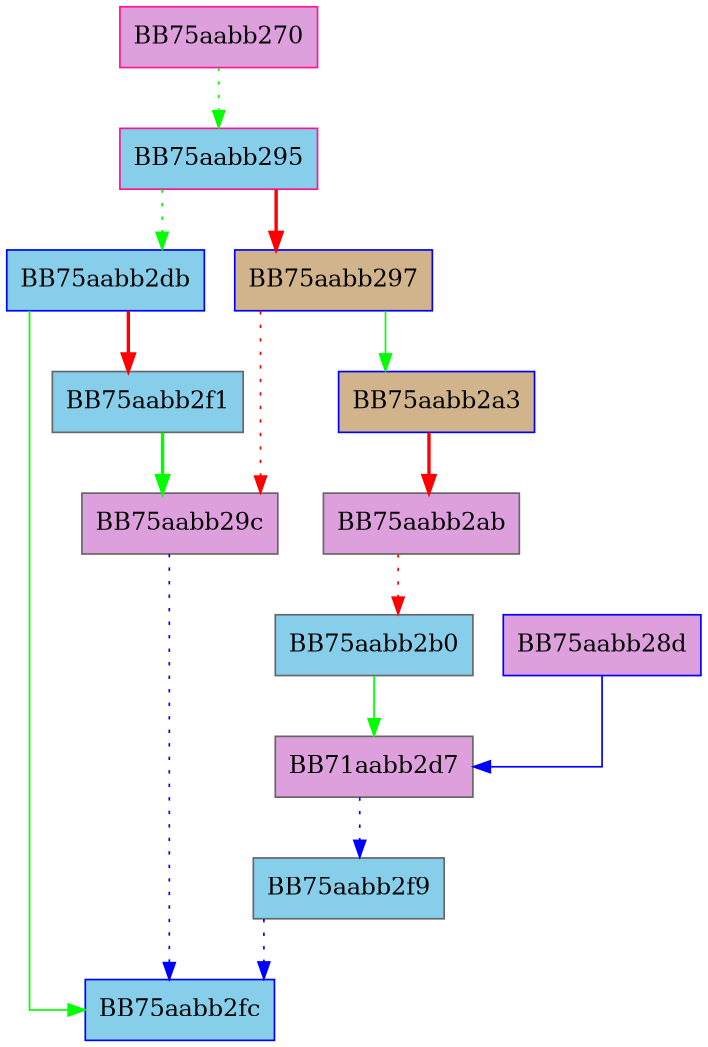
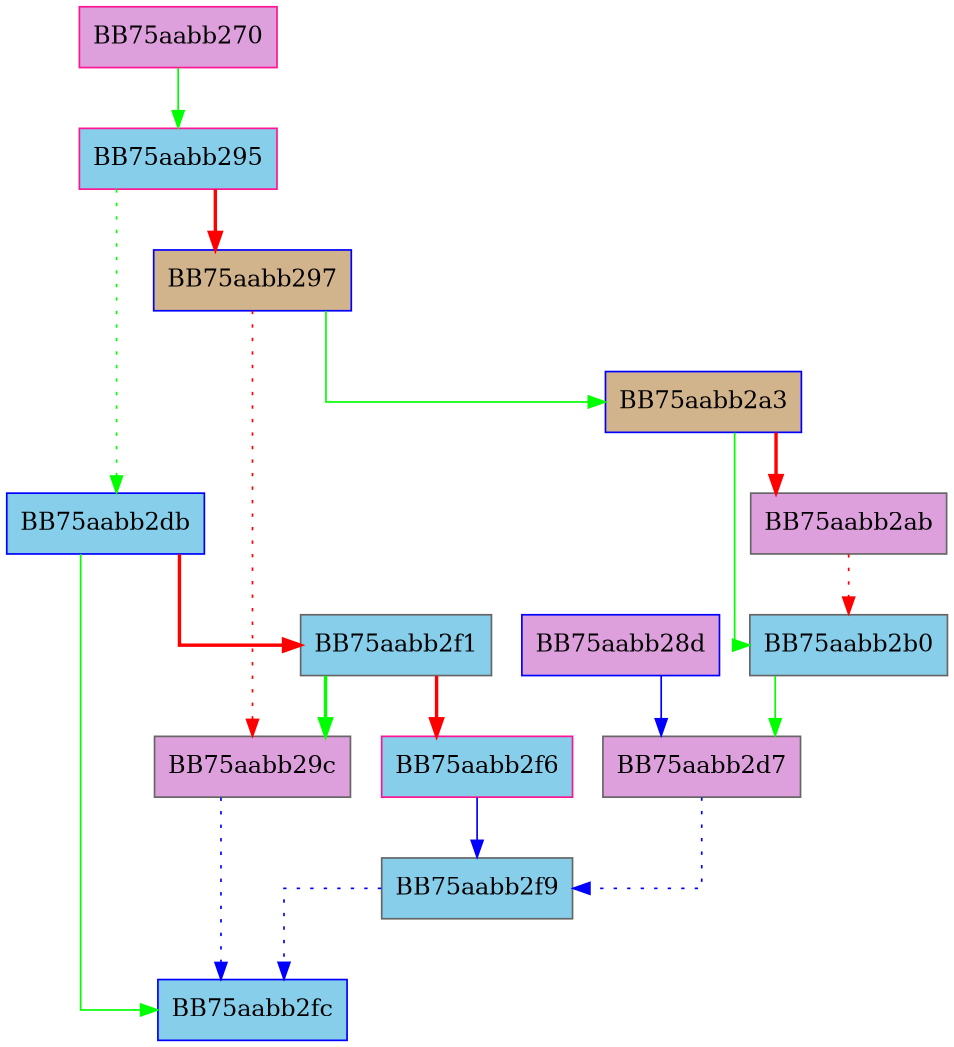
(219, 89) -> (178, 89)
none -> (735, 540)
(374, 767) -> (702, 767)
none -> (477, 767)
